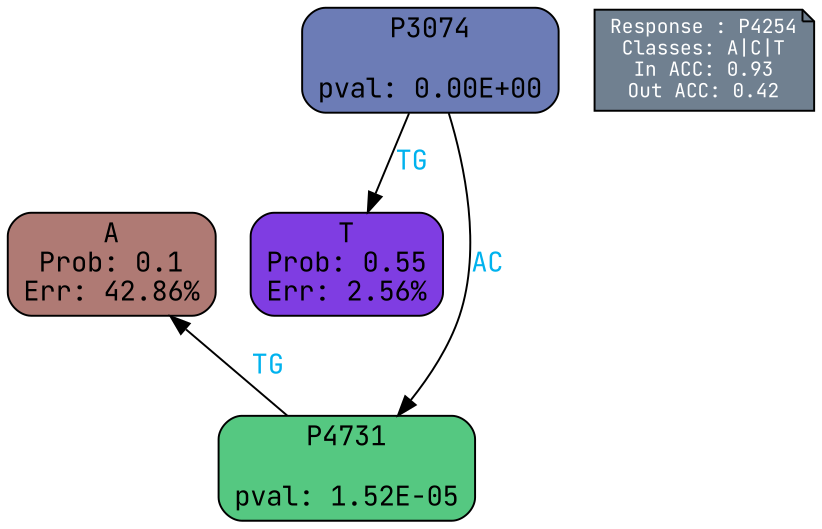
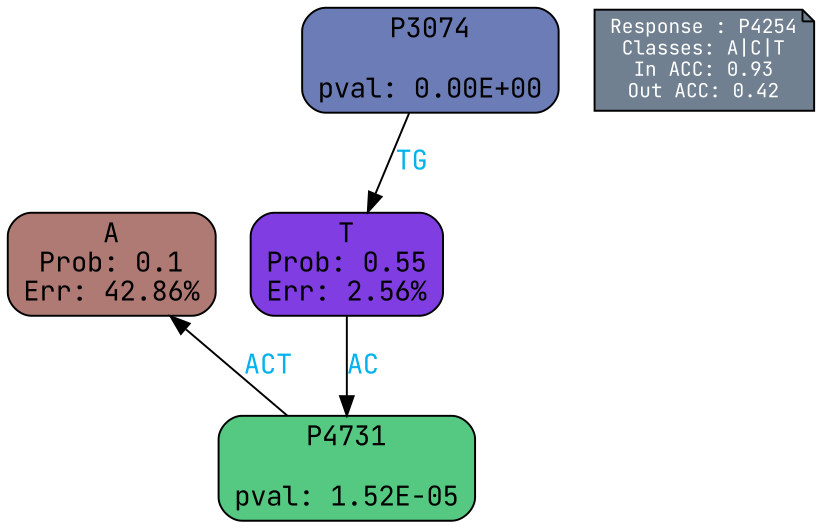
(470, 263) -> (347, 356)
(268, 366) -> (268, 366)
